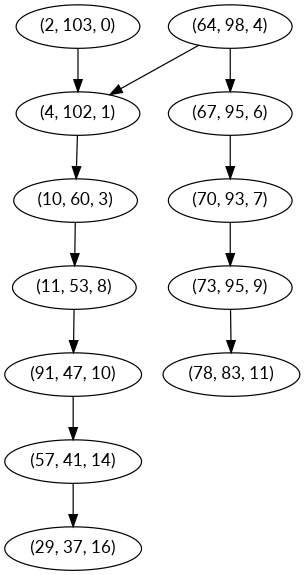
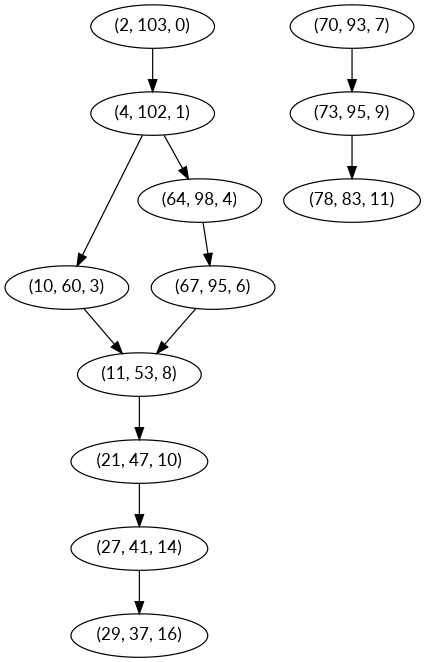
(160, 67) -> (173, 152)
(230, 151) -> (180, 326)
(73, 375) -> (139, 462)
(73, 462) -> (139, 549)
